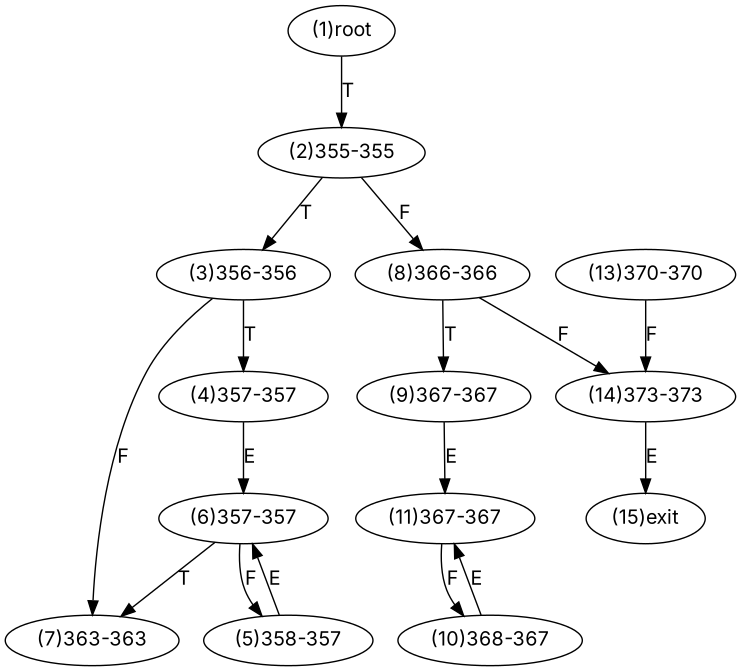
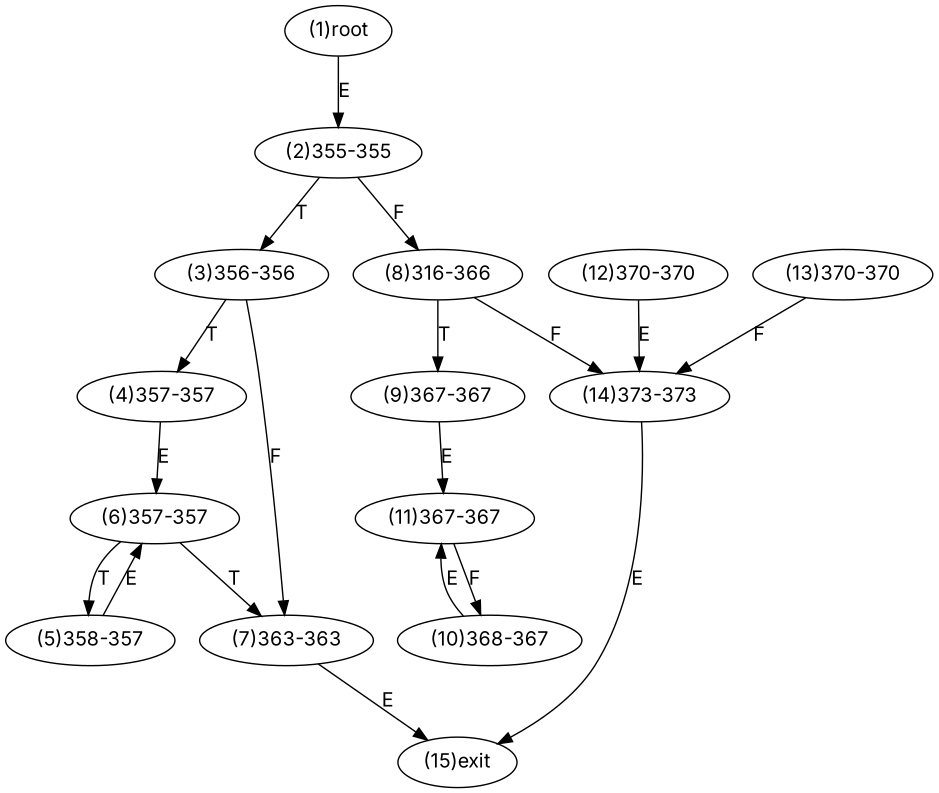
(349, 92) -> (345, 92)
(442, 275) -> (438, 275)
none -> (638, 275)
(251, 579) -> (104, 579)
none -> (367, 698)
